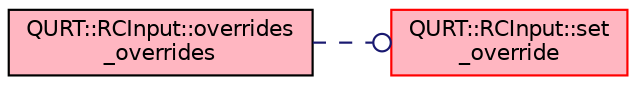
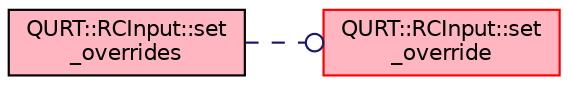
(161, 43) -> (127, 43)
